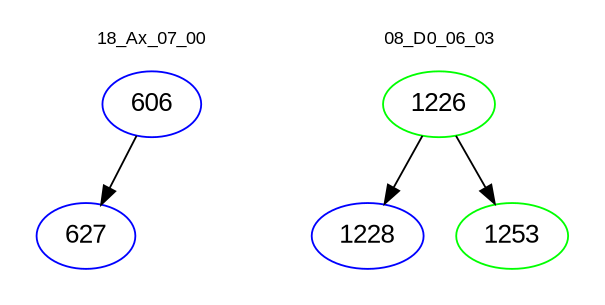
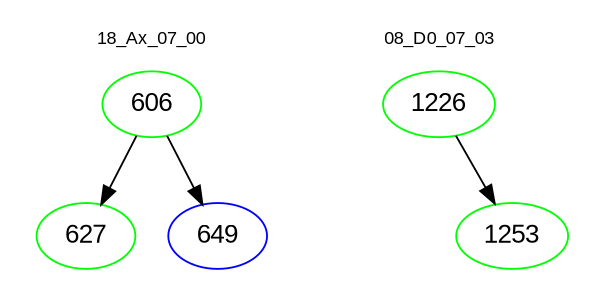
(440, 39) -> (440, 39)
(152, 104) -> (152, 104)
(86, 236) -> (86, 236)
none -> (218, 236)
(368, 236) -> none
